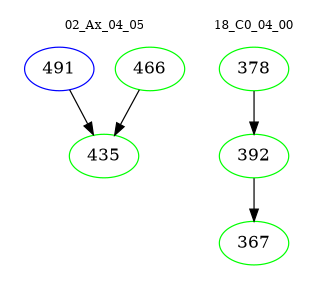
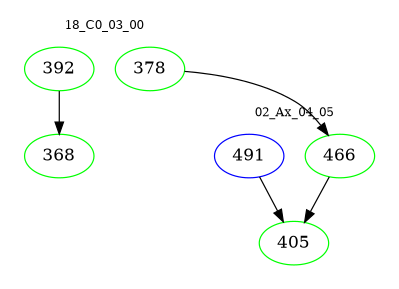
(254, 26) -> (105, 26)
(254, 107) -> (258, 85)
(104, 156) -> (294, 243)
(254, 243) -> (59, 156)
